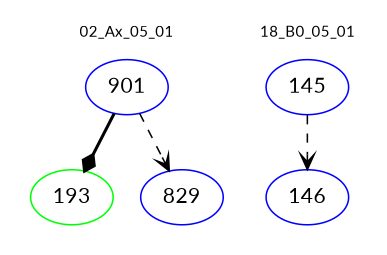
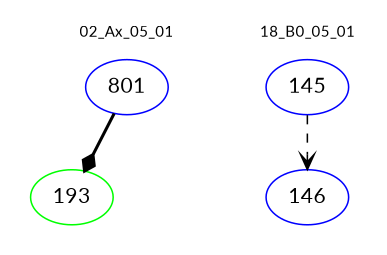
(127, 87) -> (127, 87)
(182, 197) -> none
